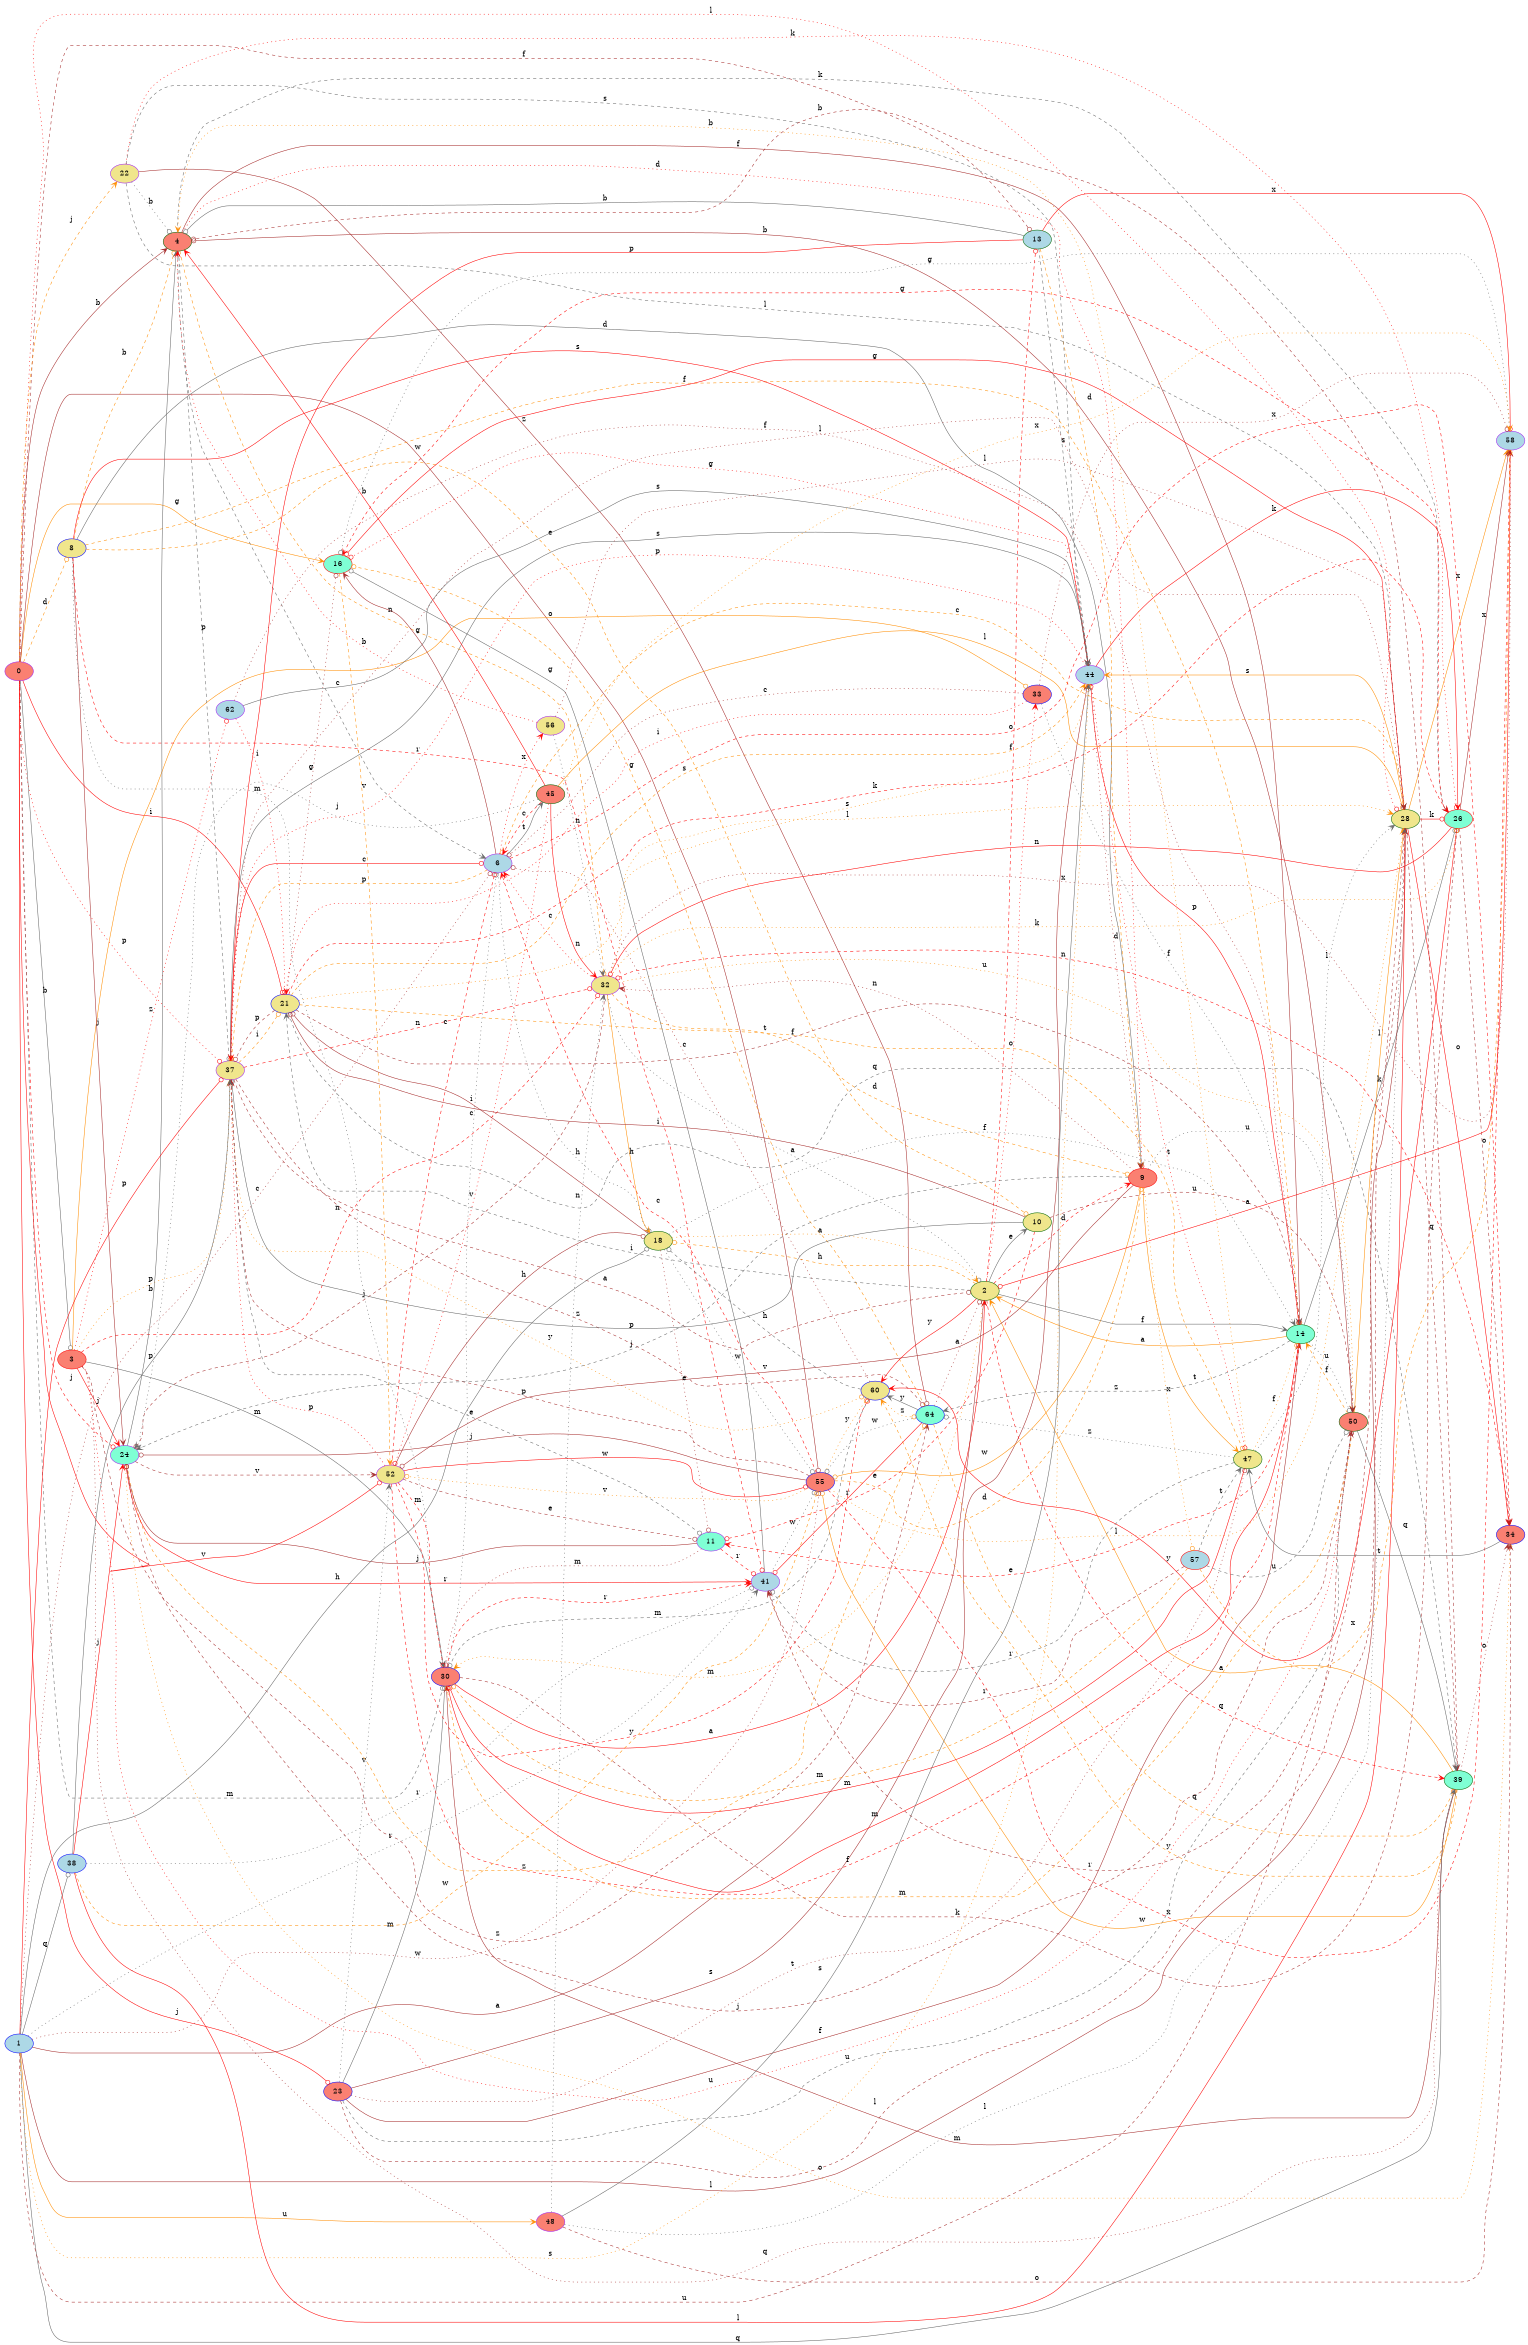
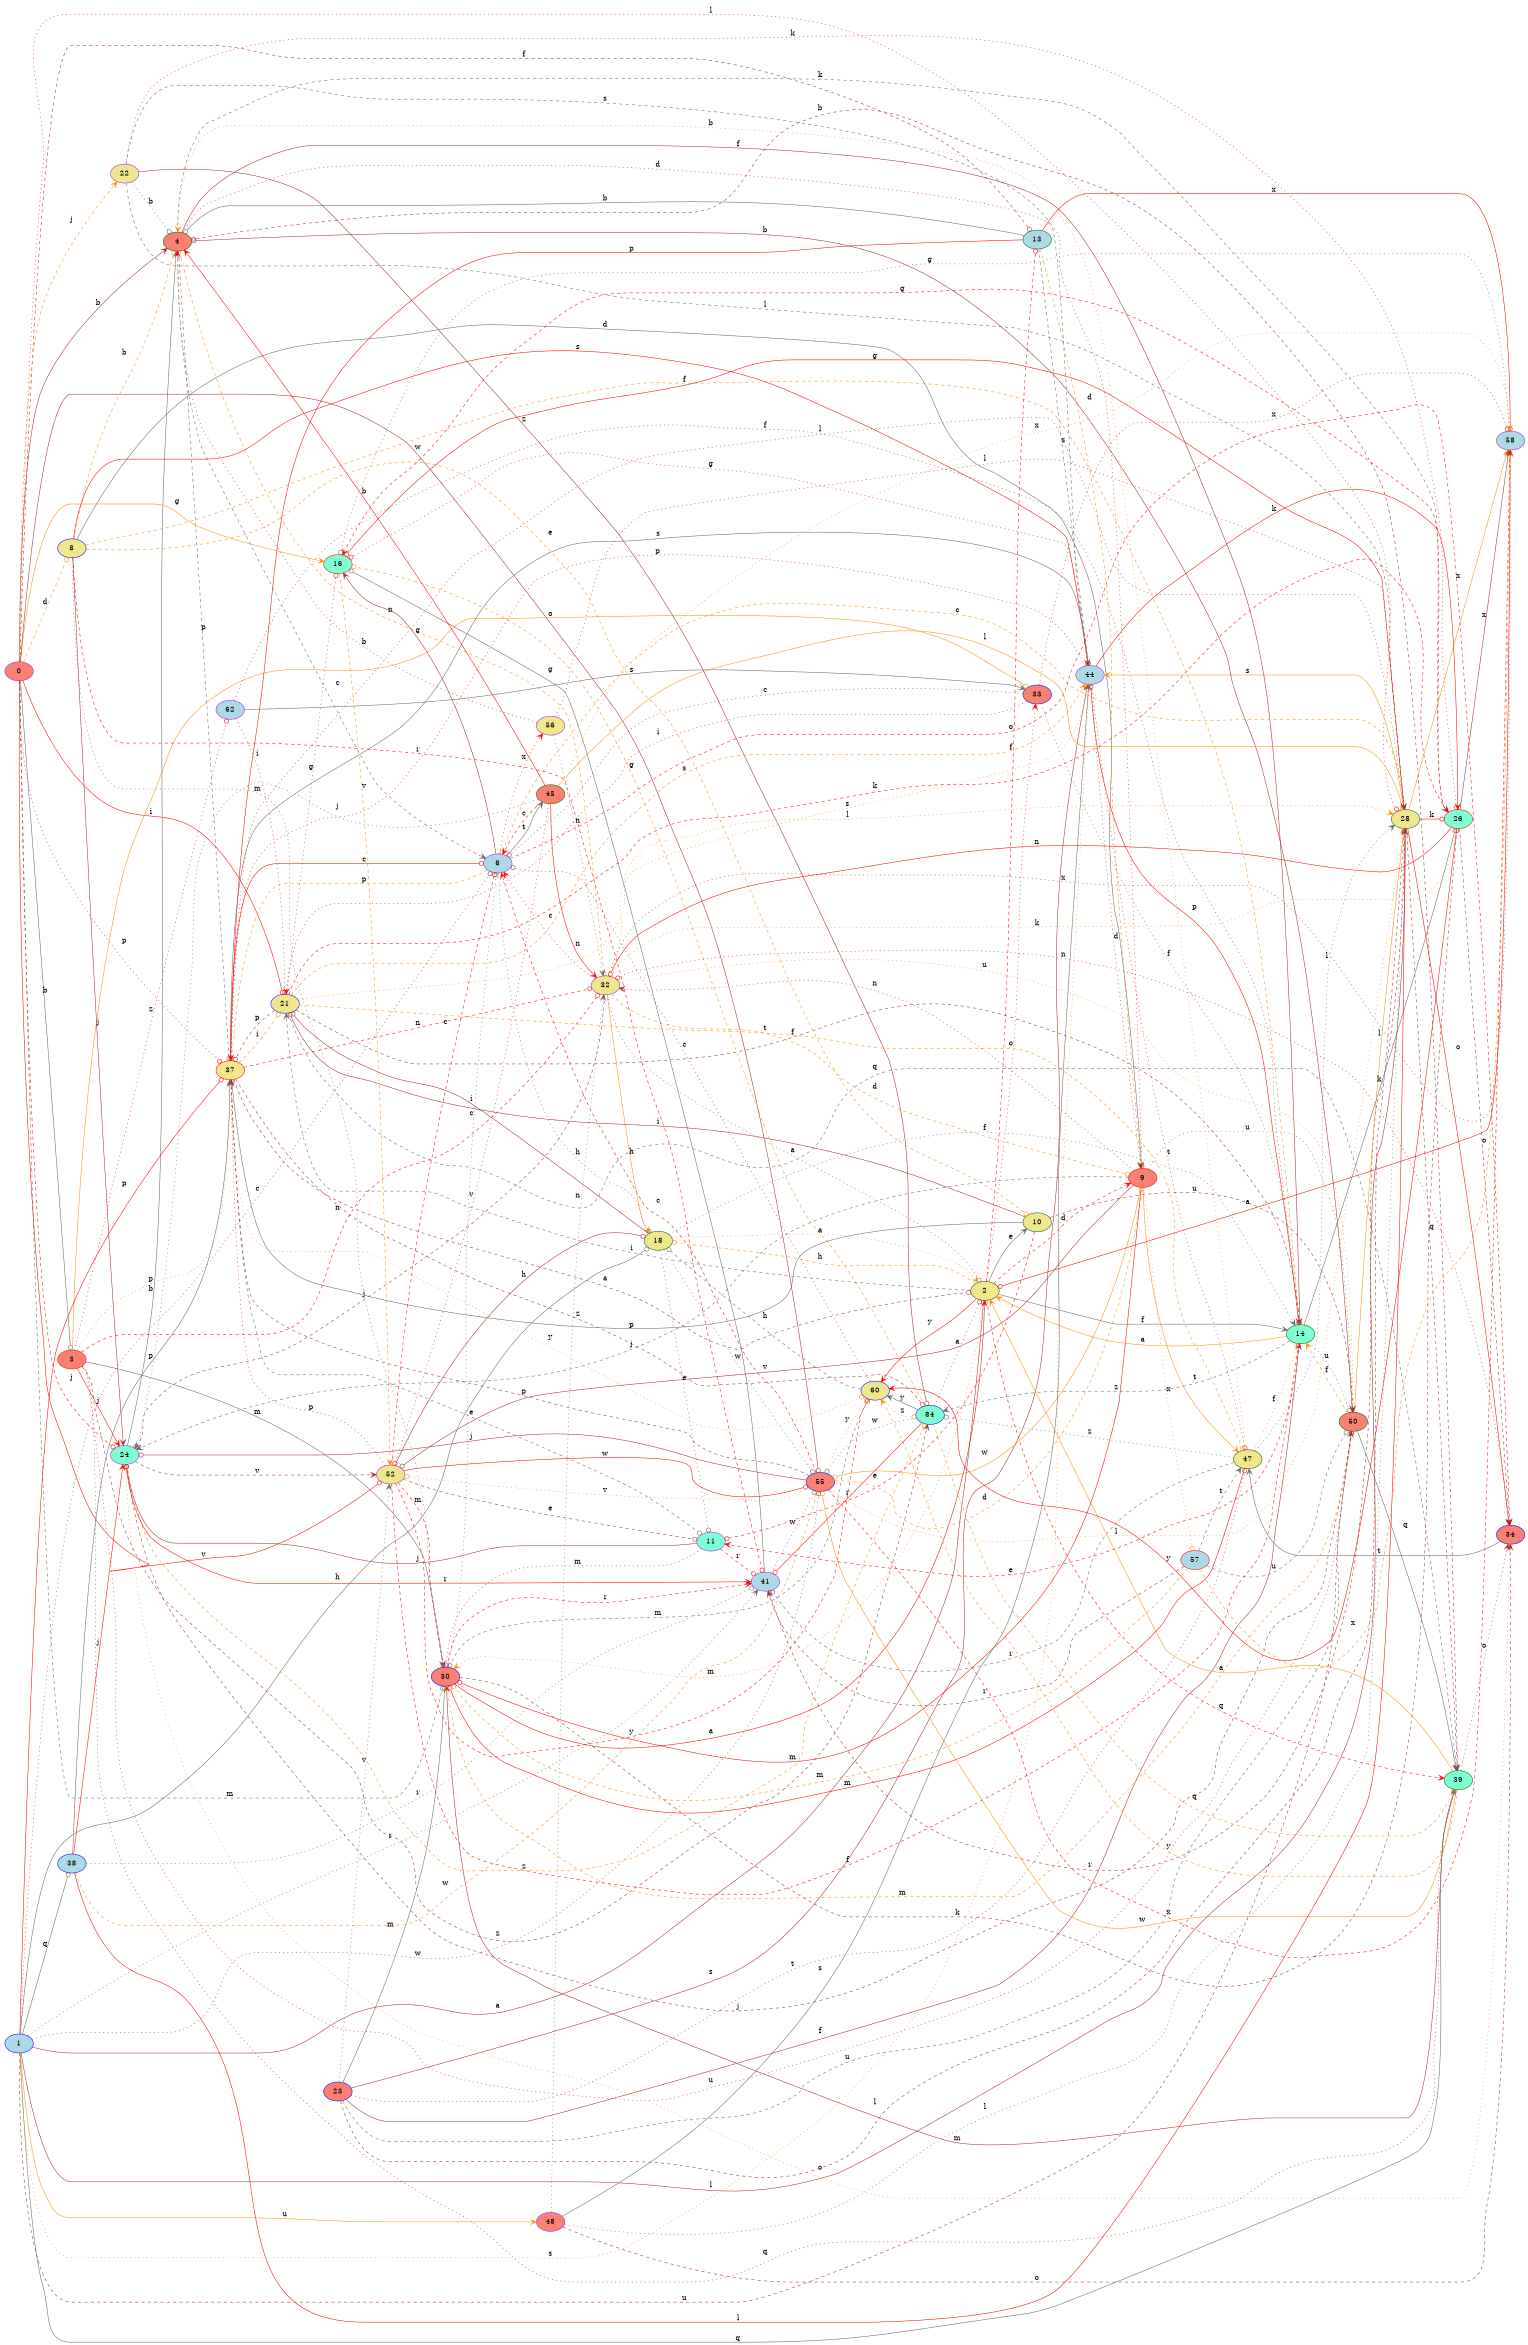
(670, 491) -> (632, 674)
(1230, 1011) -> (1230, 1011)
(230, 1070) -> (230, 1070)
(930, 1415) -> (930, 1415)
(26, 1461) -> none
(948, 1789) -> (963, 1675)
